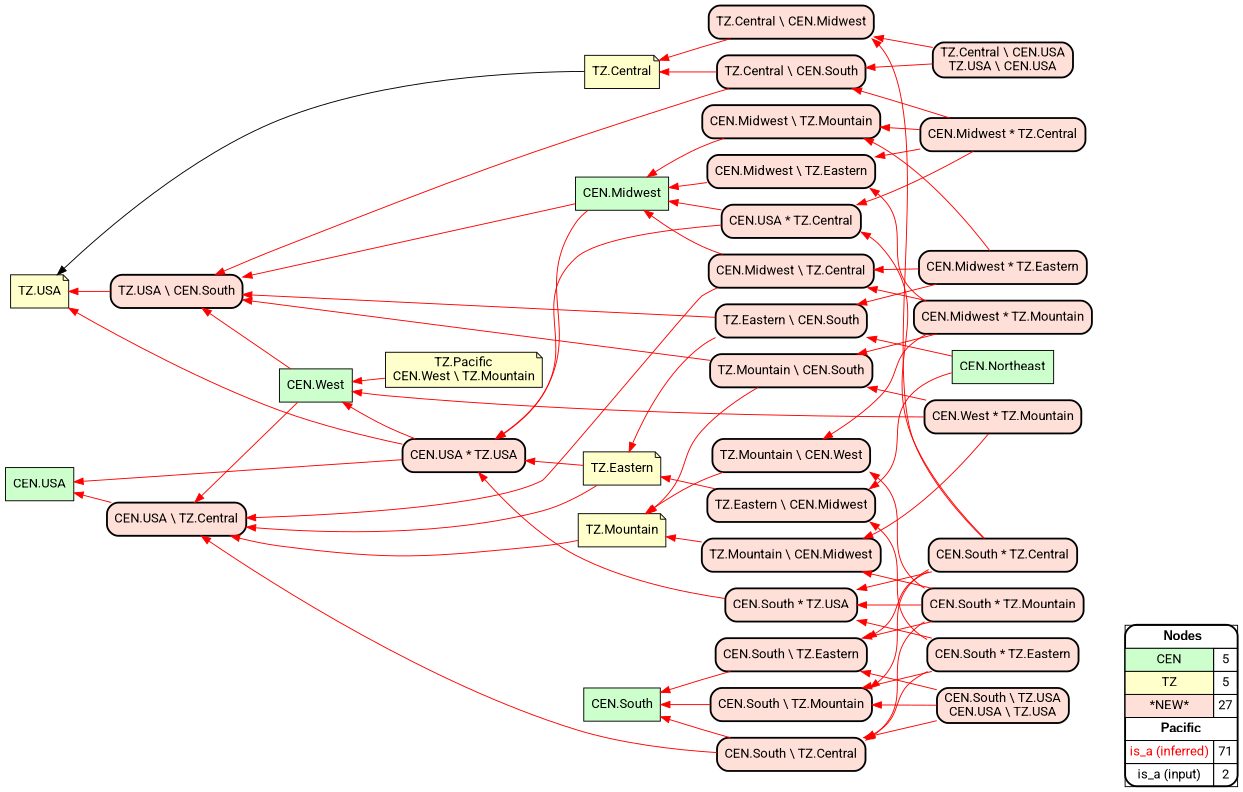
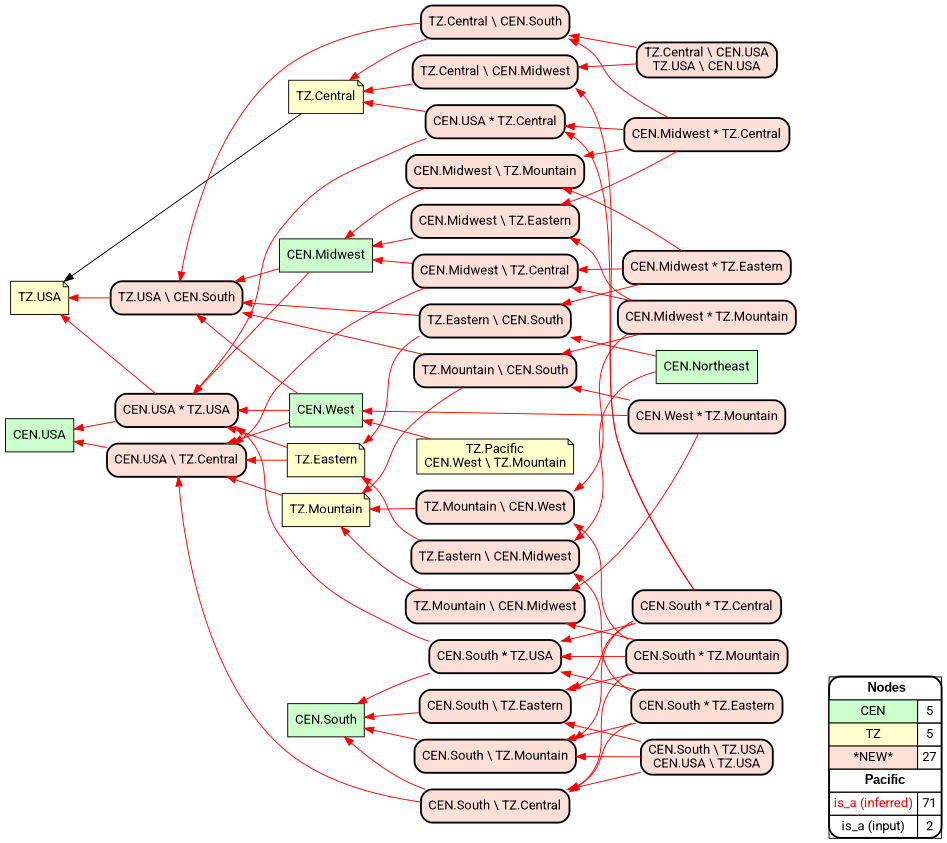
(700, 206) -> (399, 108)
(382, 424) -> (271, 410)
none -> (397, 685)
